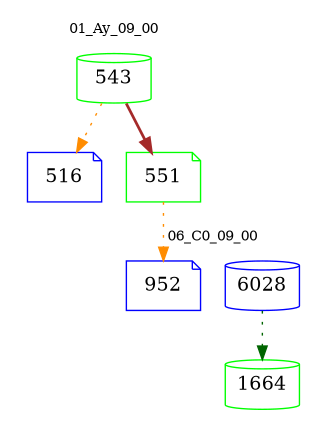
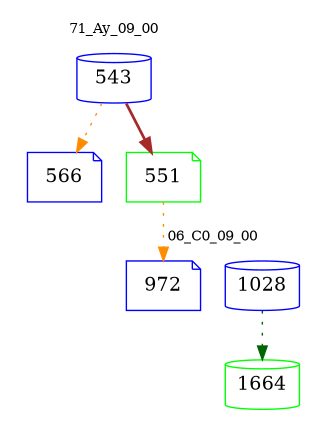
(114, 30) -> (114, 30)
(114, 78) -> (114, 78)
(65, 177) -> (65, 177)
(163, 286) -> (163, 286)
(262, 286) -> (262, 286)
